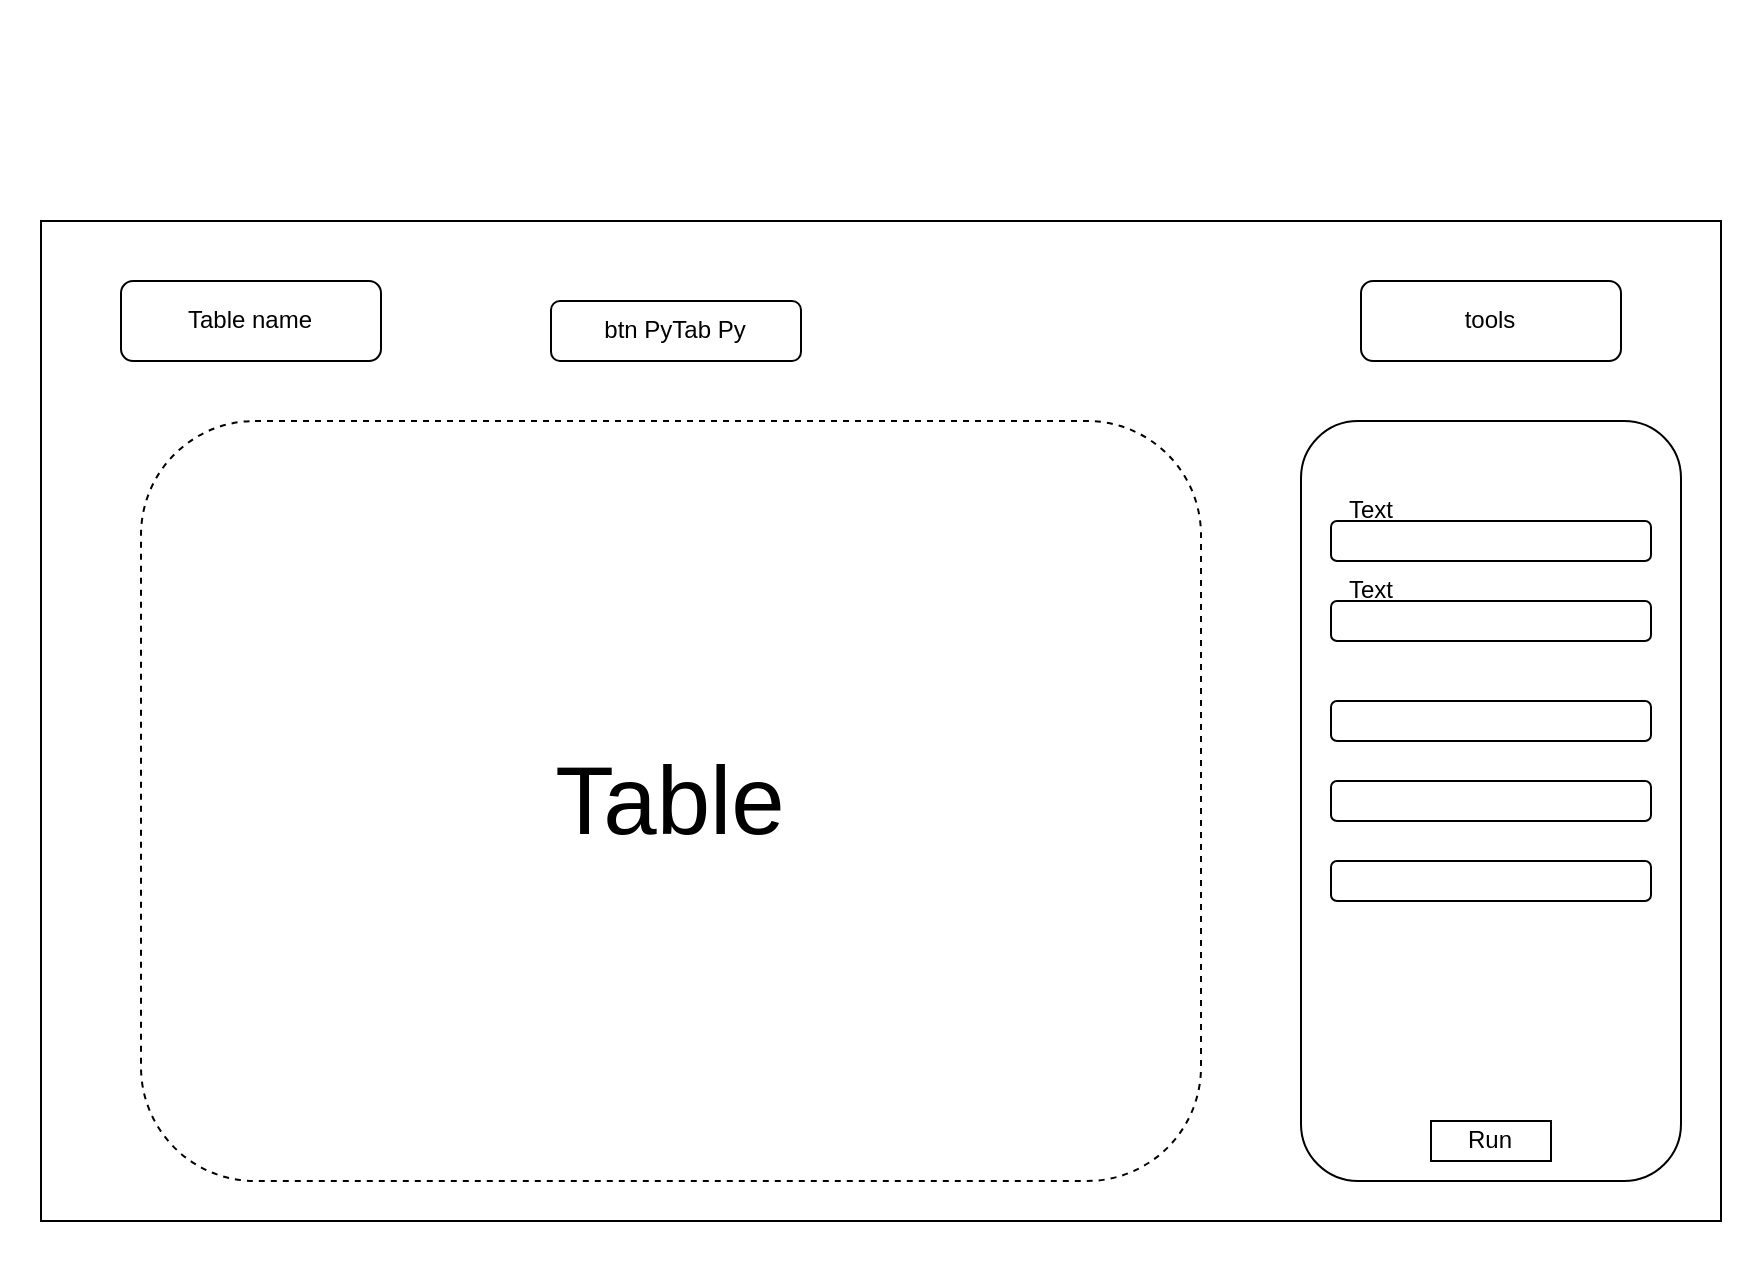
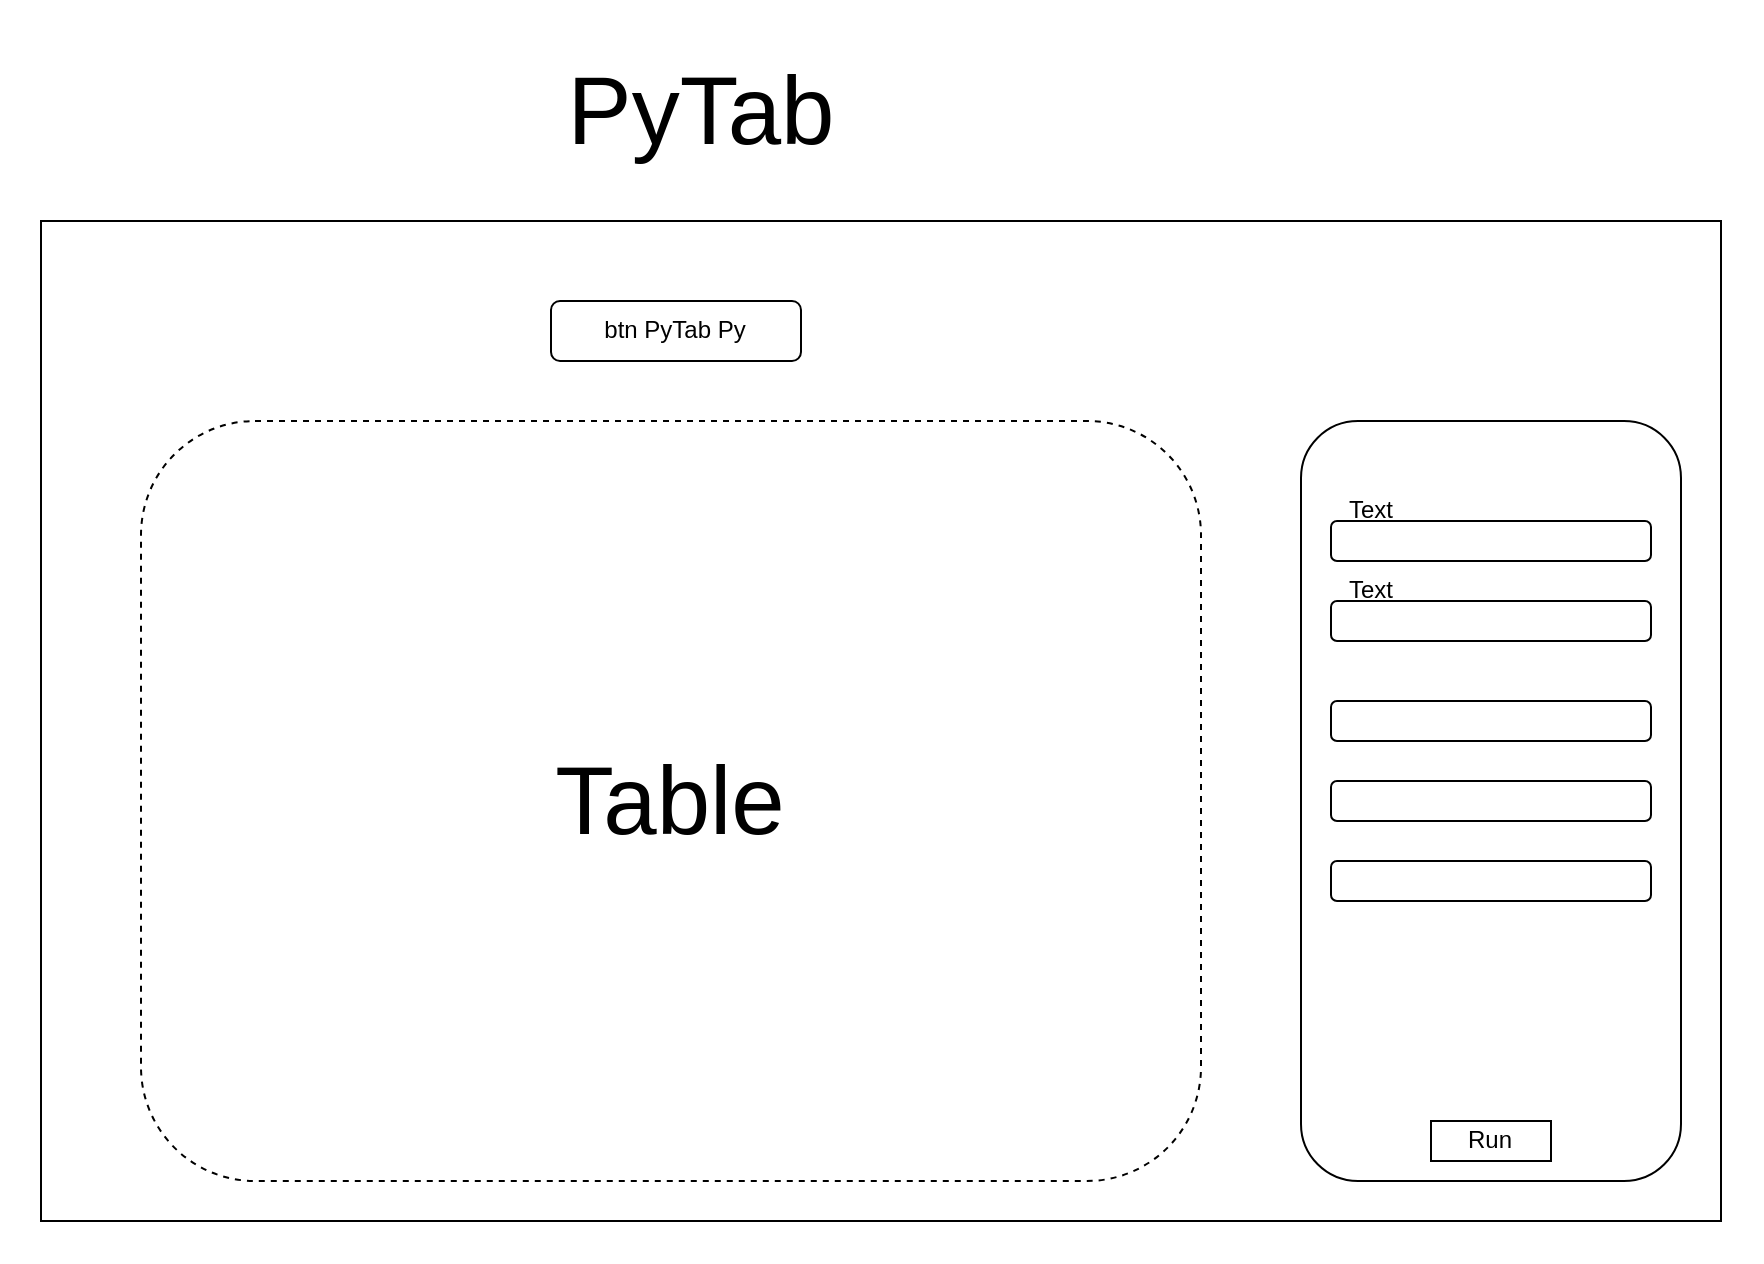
none -> (701, 111)
(251, 321) -> none
(1491, 321) -> none
